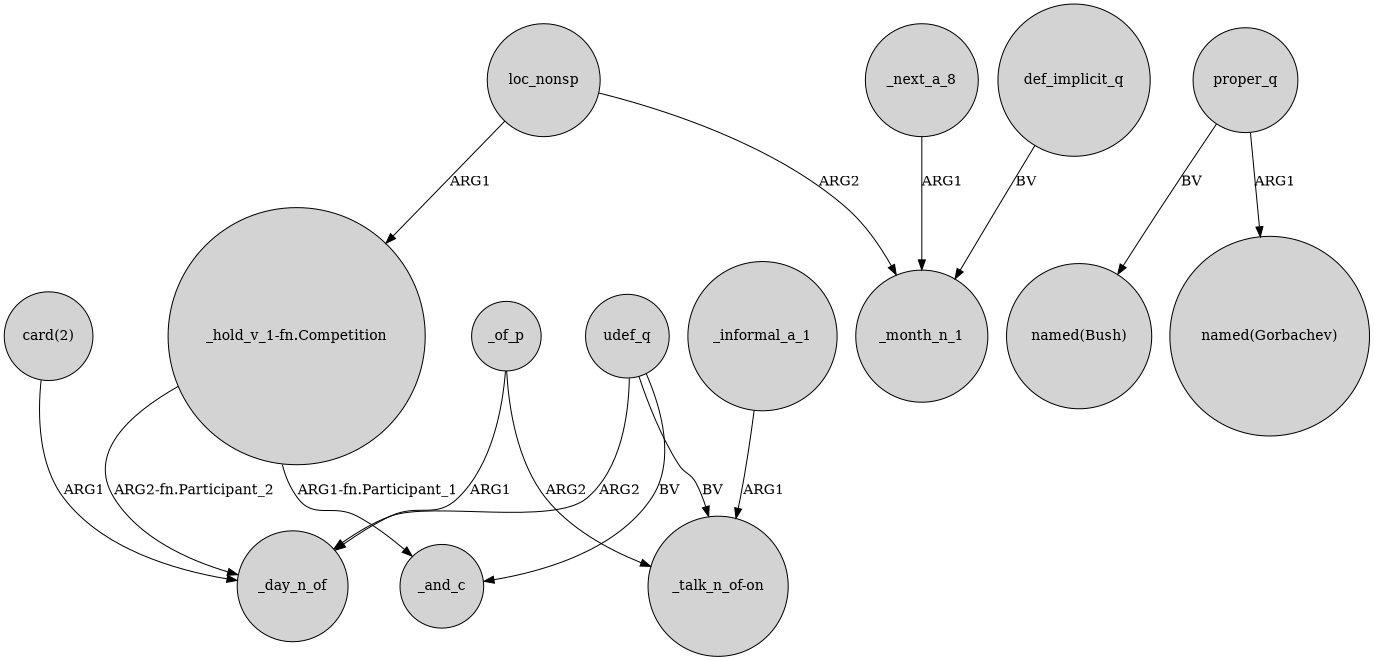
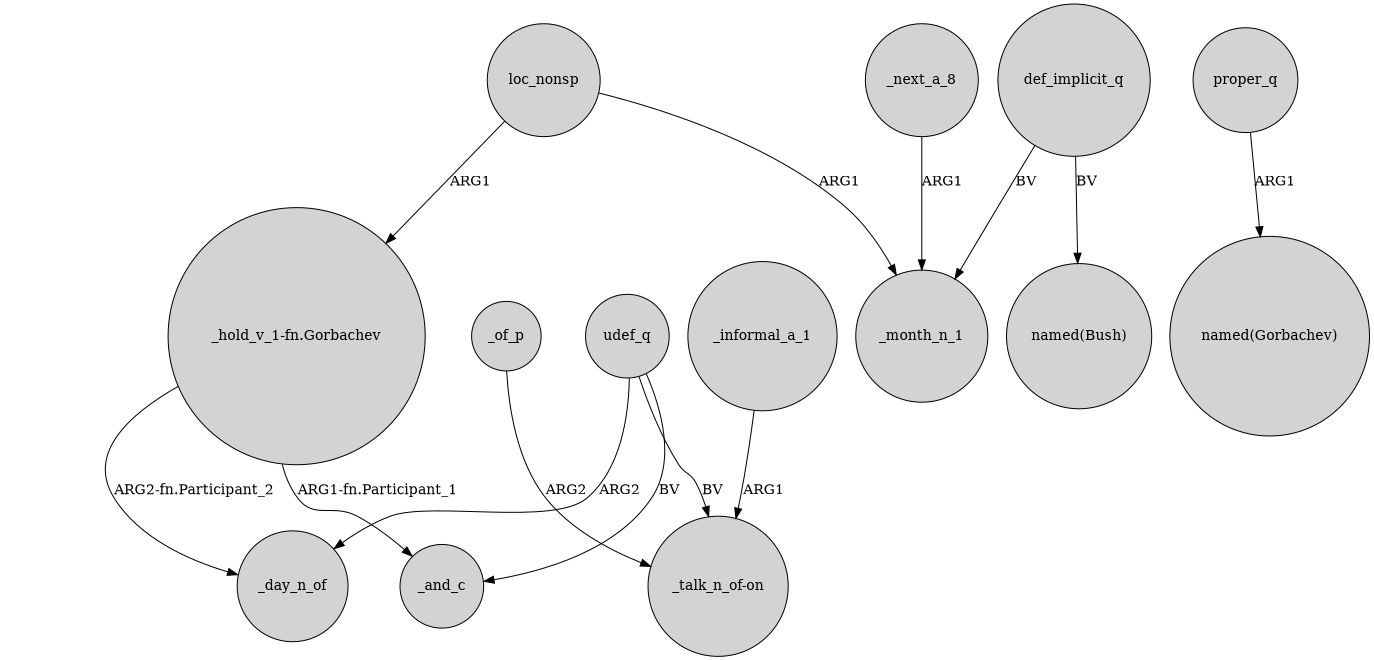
(840, 182) -> (840, 182)
(1169, 195) -> (1077, 205)
(49, 336) -> none
(297, 336) -> (297, 336)
(462, 493) -> none
